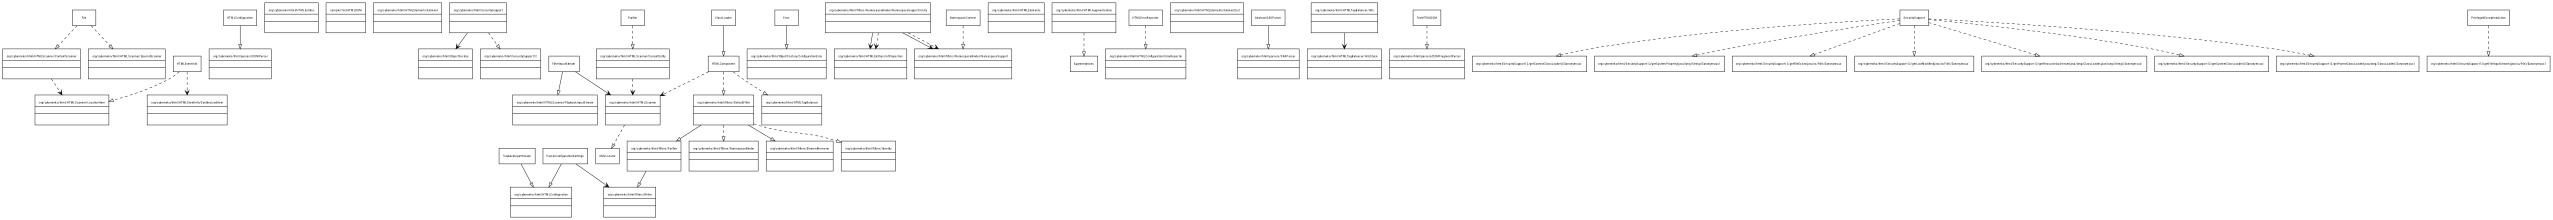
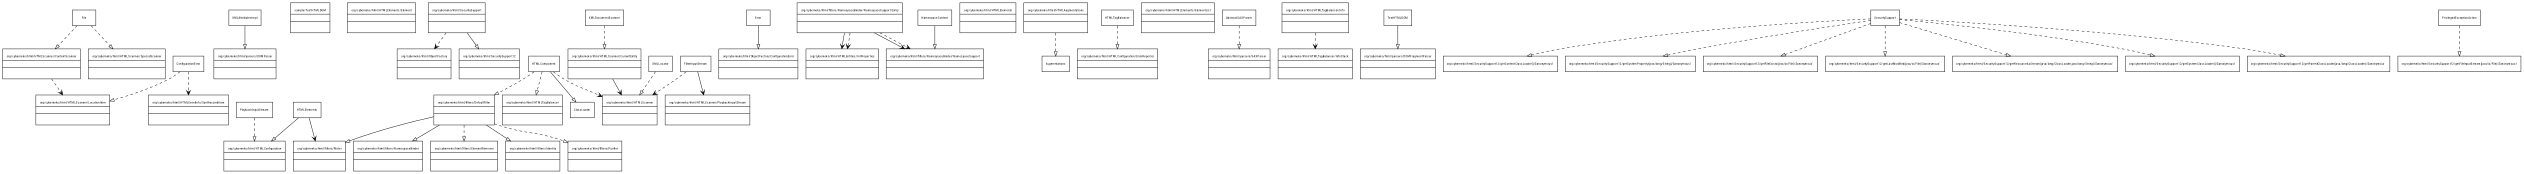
(240, 18) -> (245, 18)
(291, 18) -> none
(633, 18) -> (604, 18)
(1146, 18) -> (1117, 18)
(963, 35) -> (935, 35)
(1268, 35) -> (1239, 35)
(1427, 35) -> (1398, 35)
(463, 39) -> (442, 39)
(493, 39) -> (472, 39)
(724, 39) -> (562, 85)
(1344, 39) -> (1315, 39)
(187, 64) -> (188, 64)
(561, 81) -> (700, 81)
(591, 82) -> (671, 82)
(633, 85) -> (616, 85)
(724, 131) -> (428, 132)
(691, 132) -> (529, 132)
(760, 132) -> (464, 131)
(795, 133) -> (497, 132)
(619, 135) -> (649, 82)
(565, 156) -> (307, 110)
(526, 174) -> (255, 127)
(643, 177) -> (391, 127)
